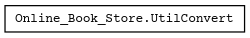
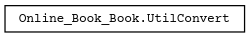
(125, 19) -> (125, 19)
